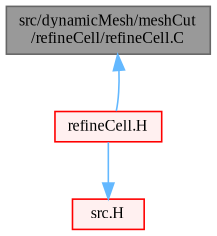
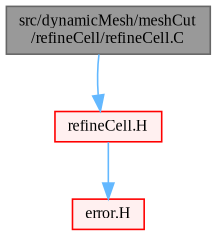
(119, 91) -> (98, 75)
(108, 214) -> (108, 214)
